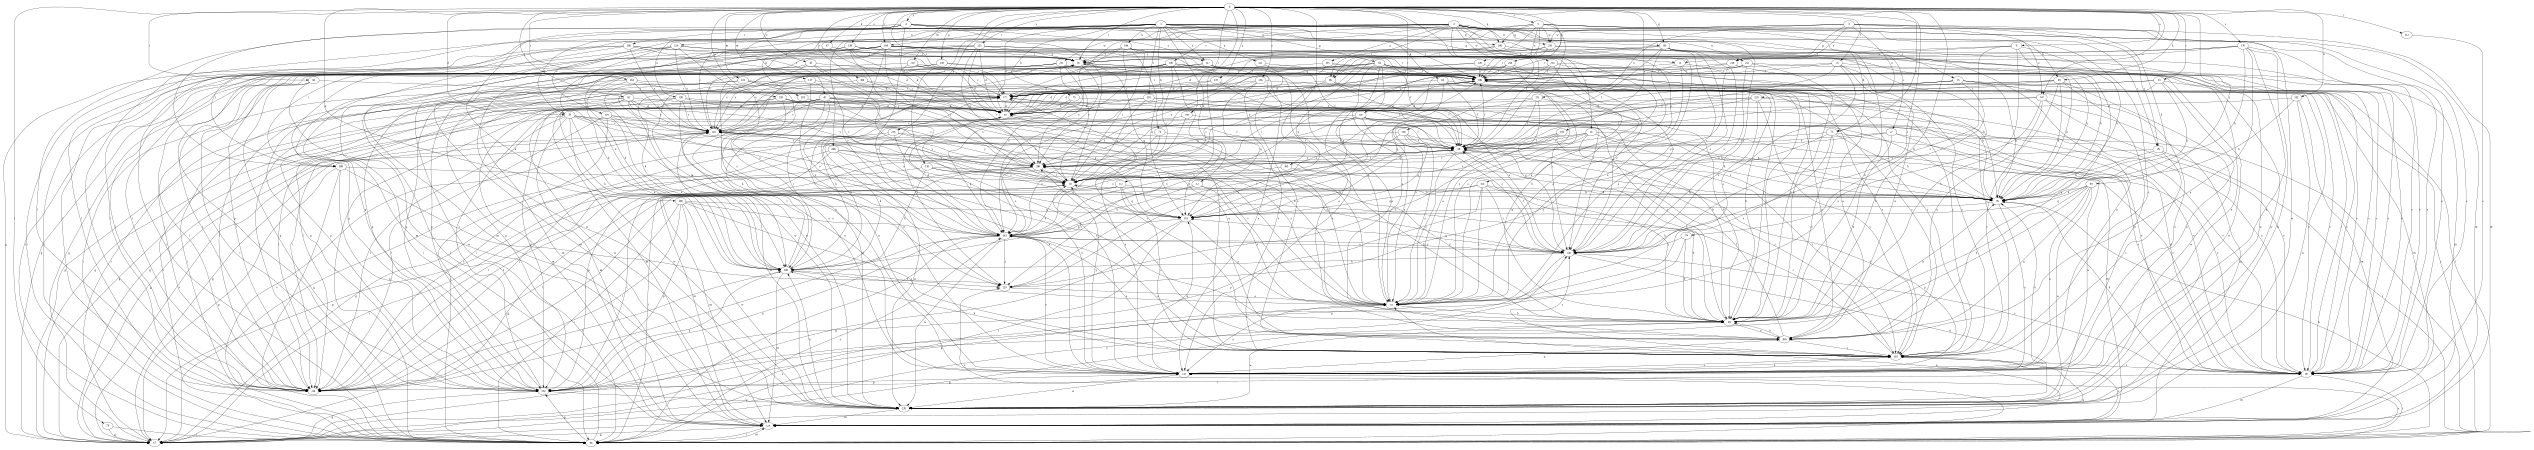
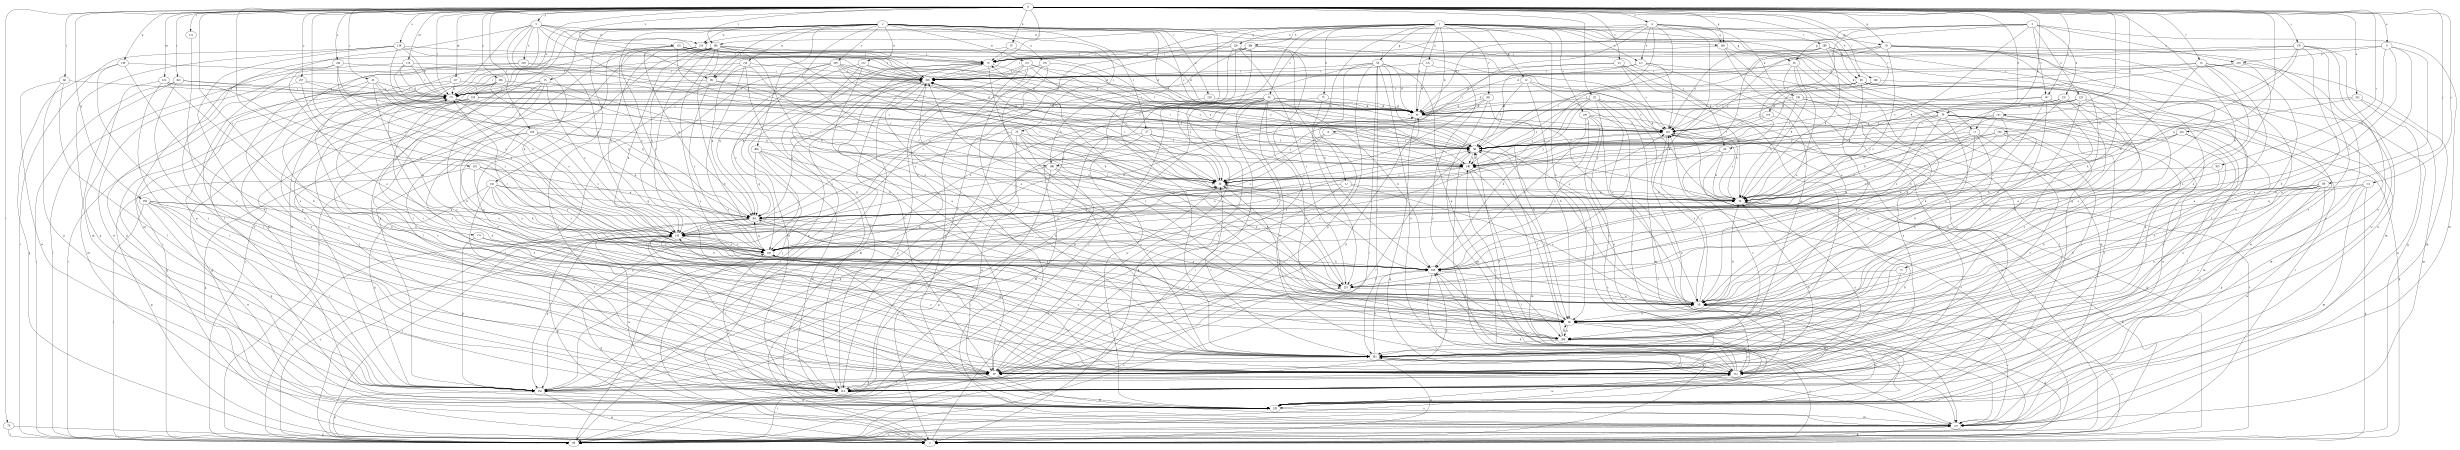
none -> (1901, 270)
